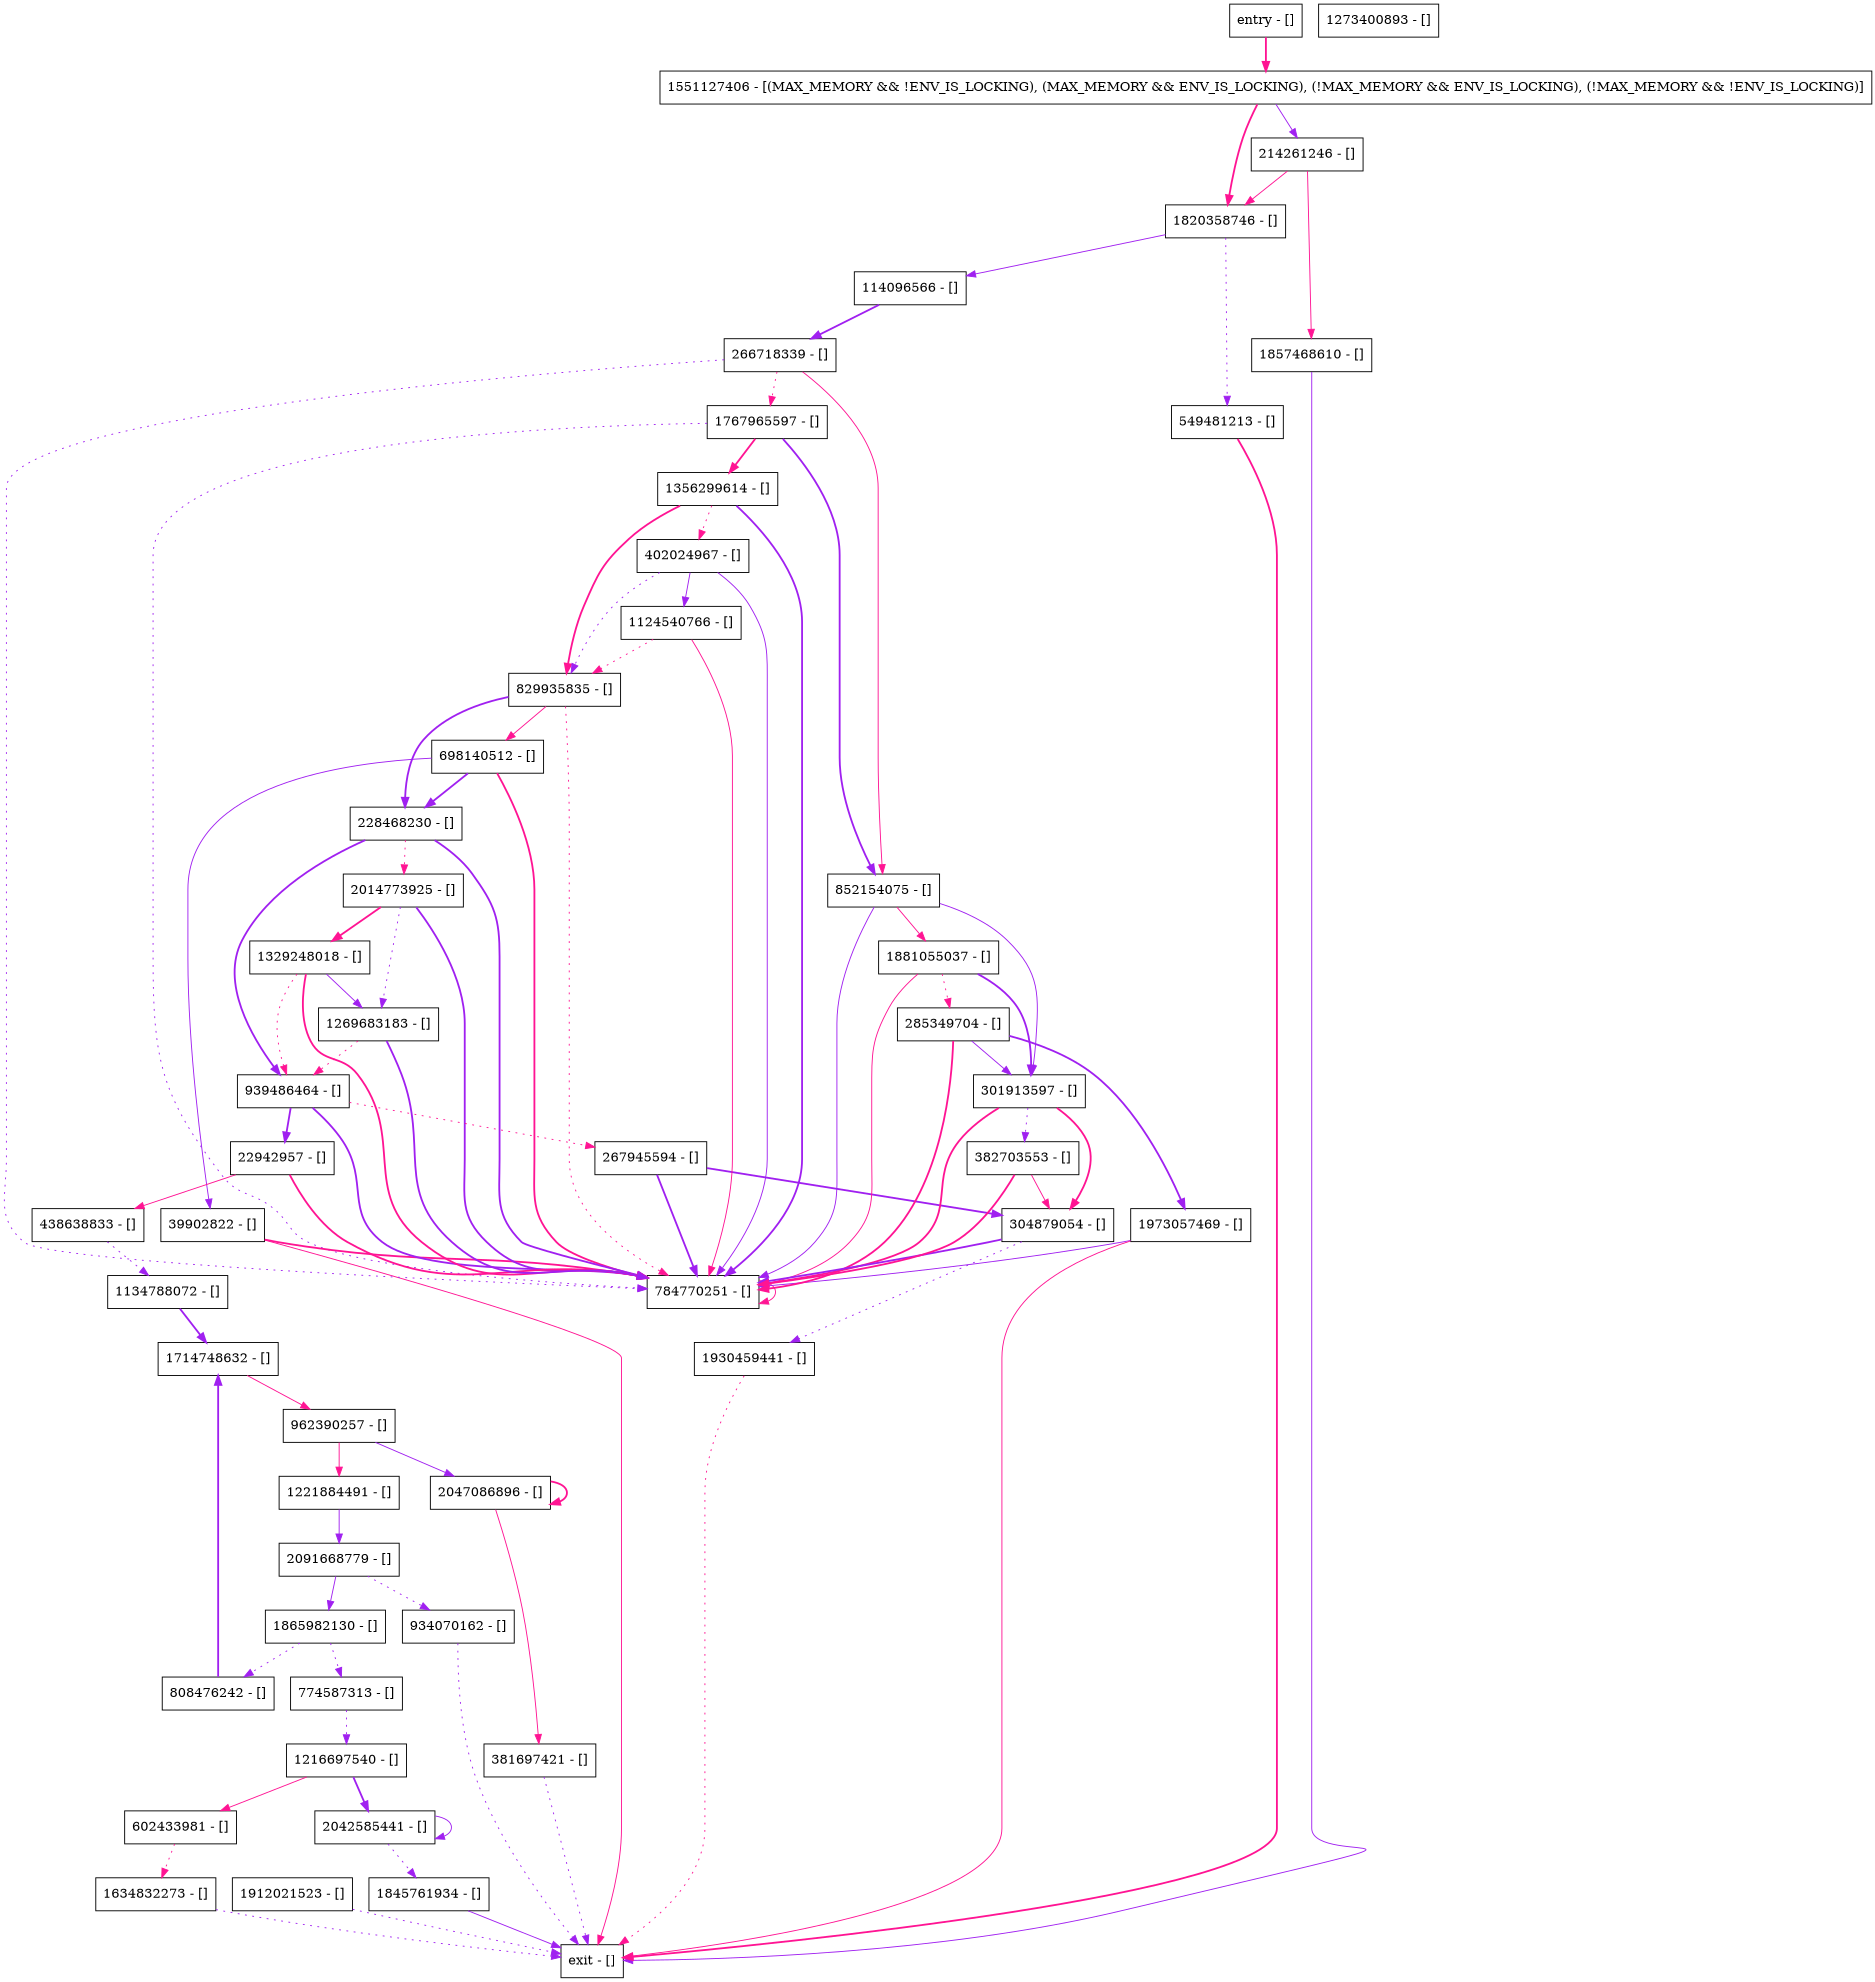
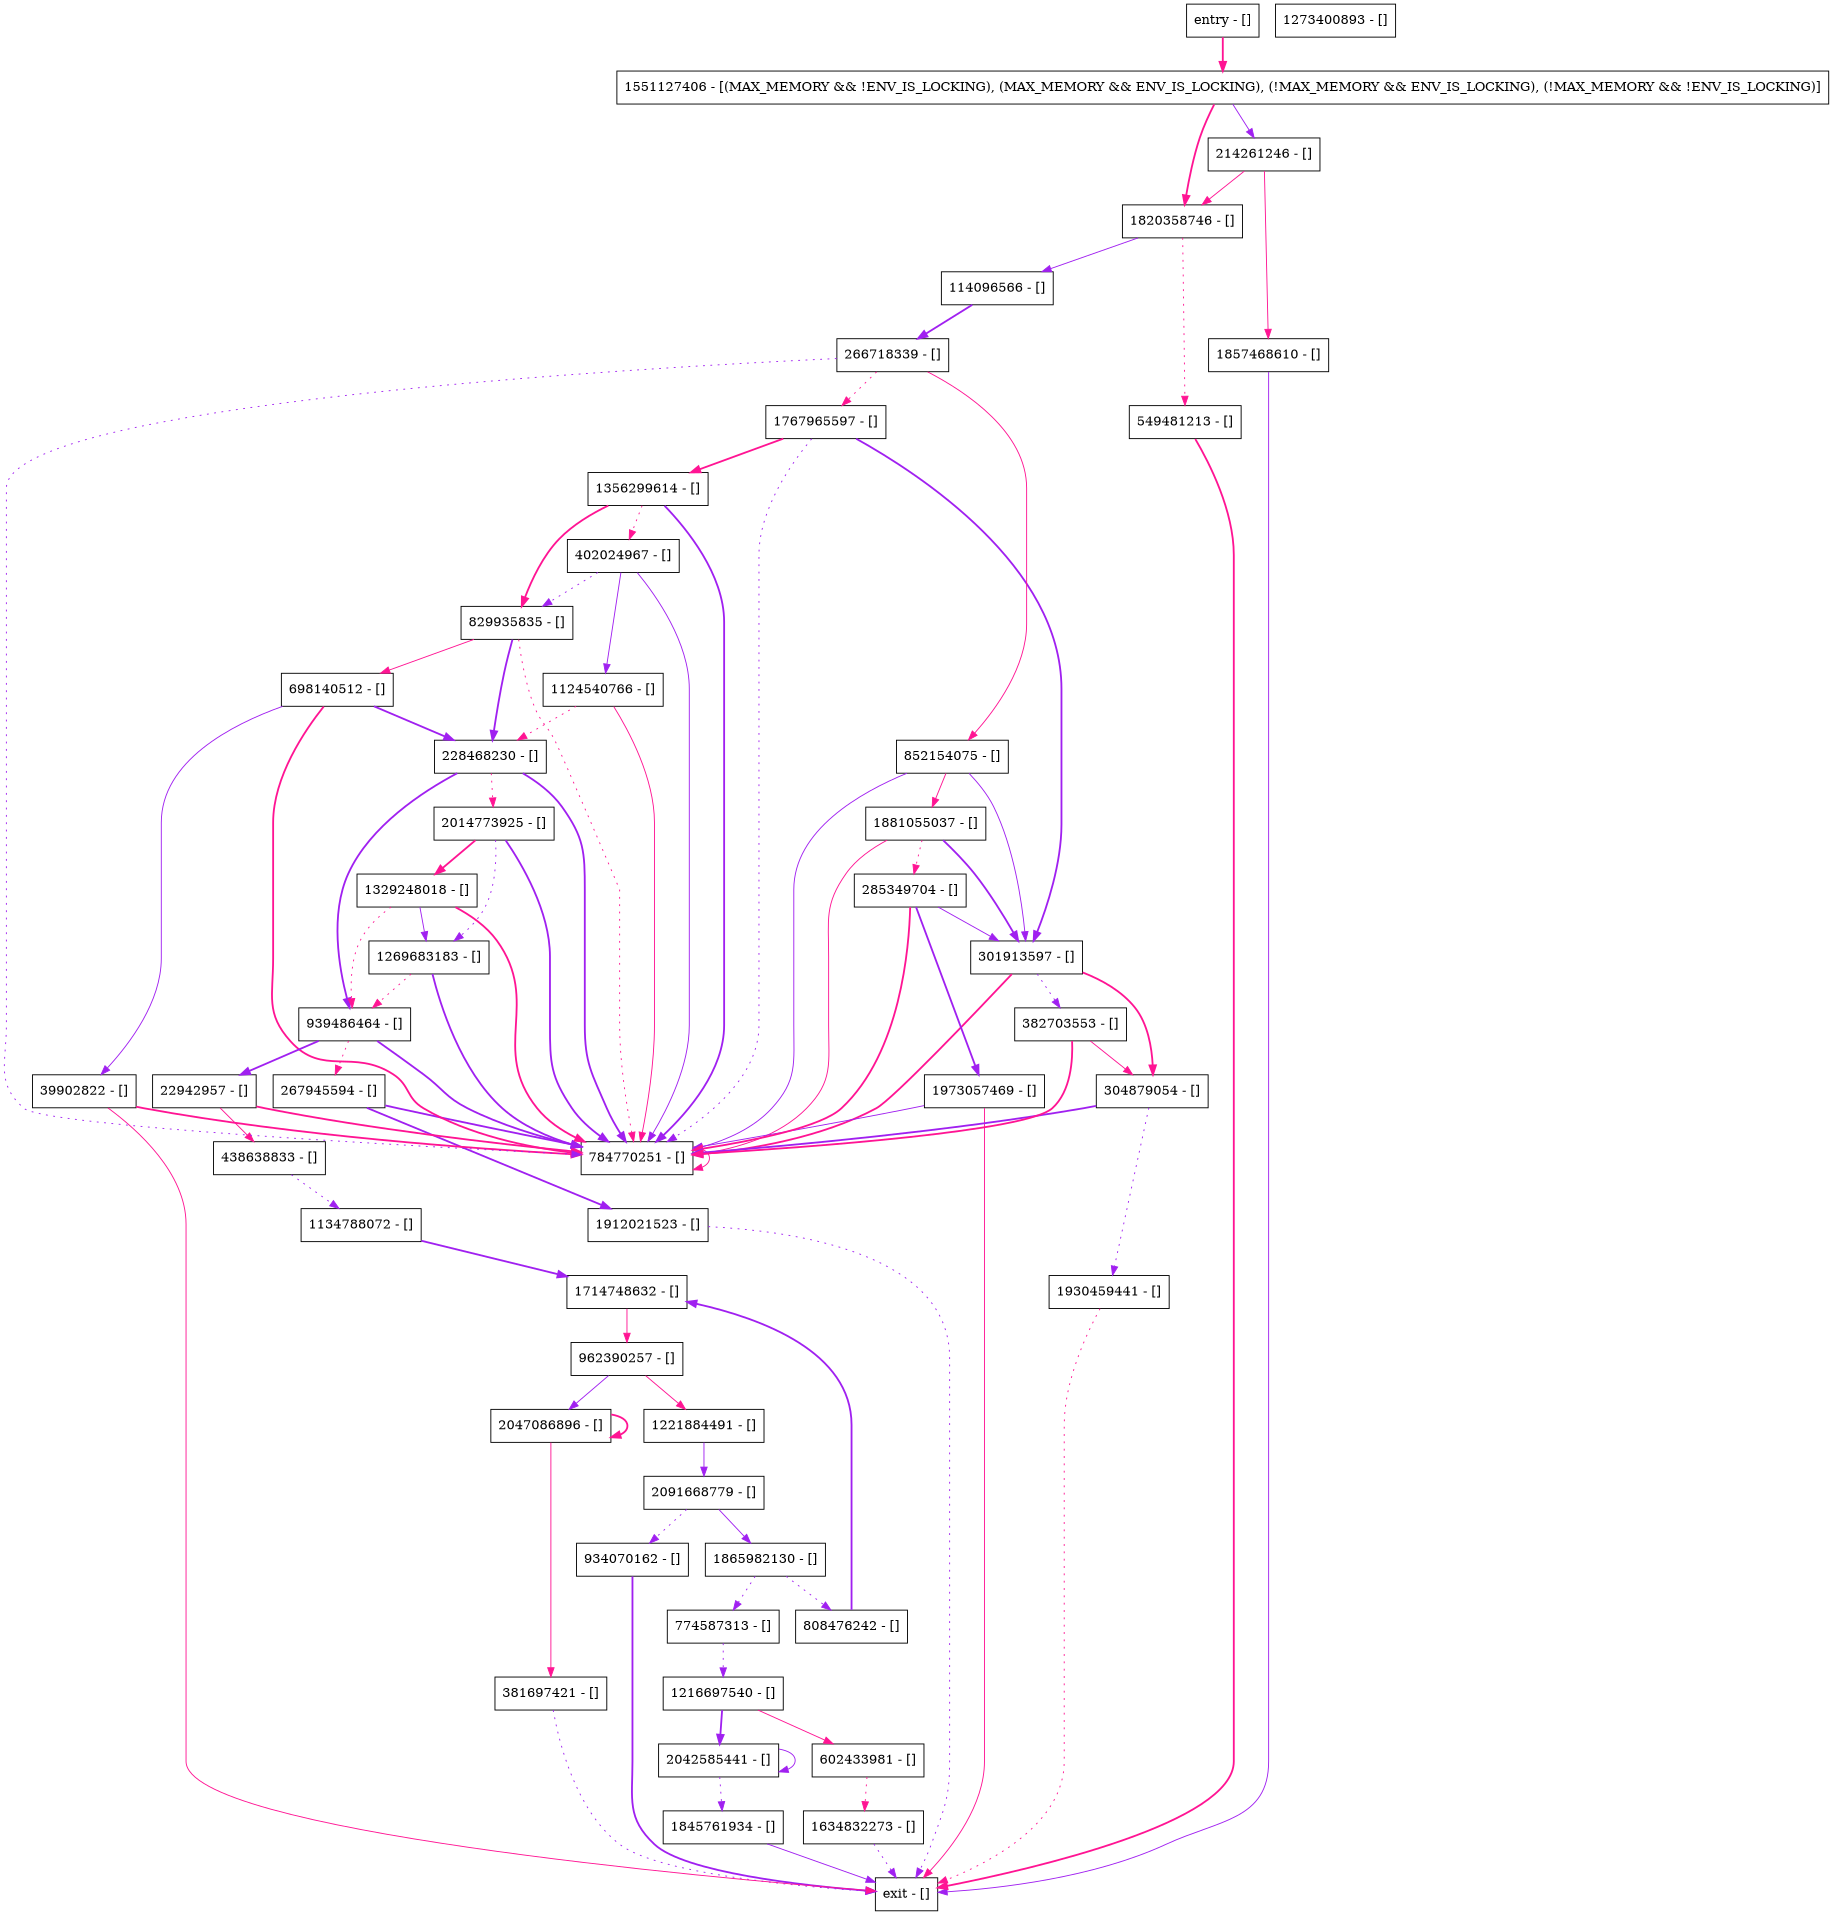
(1226, 317) -> (1184, 317)
(840, 647) -> (1055, 644)
(627, 654) -> (551, 721)
(850, 1191) -> (484, 1156)
(485, 1801) -> (638, 1822)
